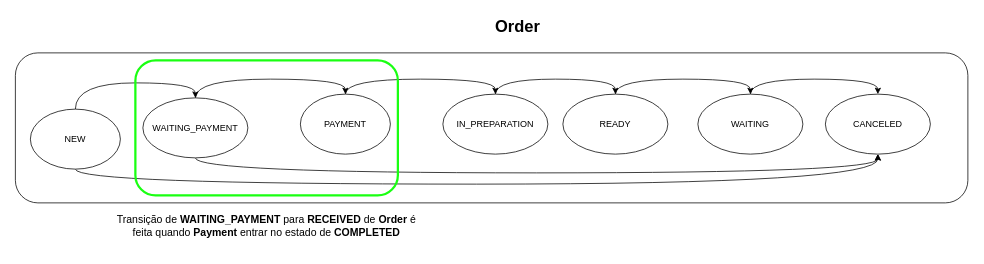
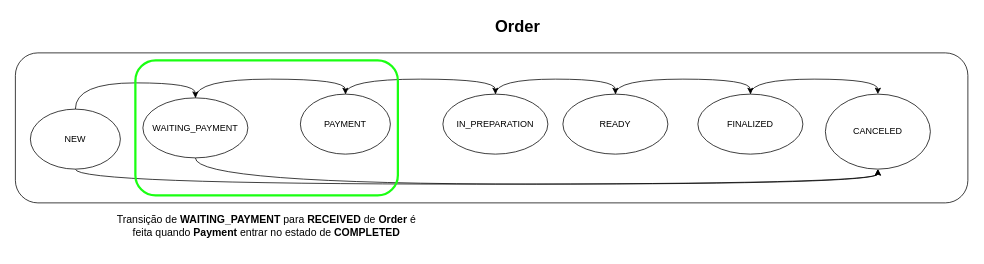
(750, 124) -> (750, 124)
(878, 124) -> (878, 132)
